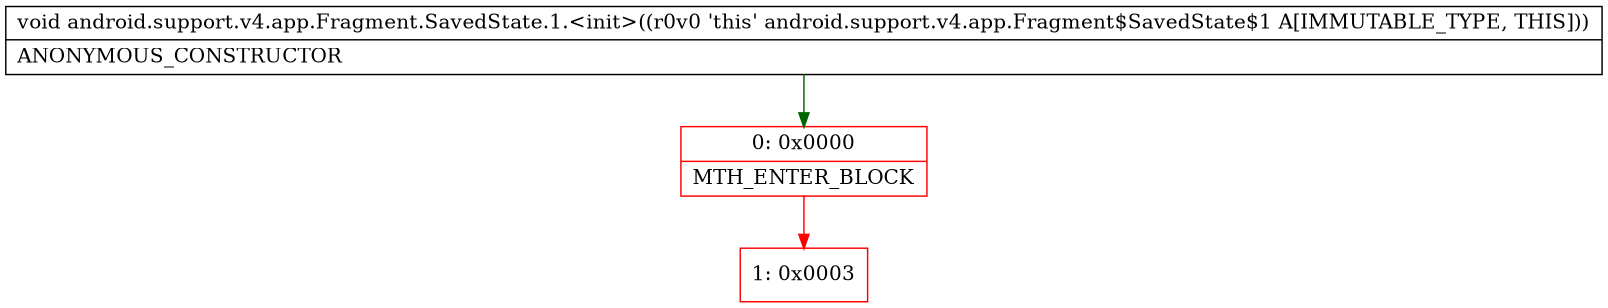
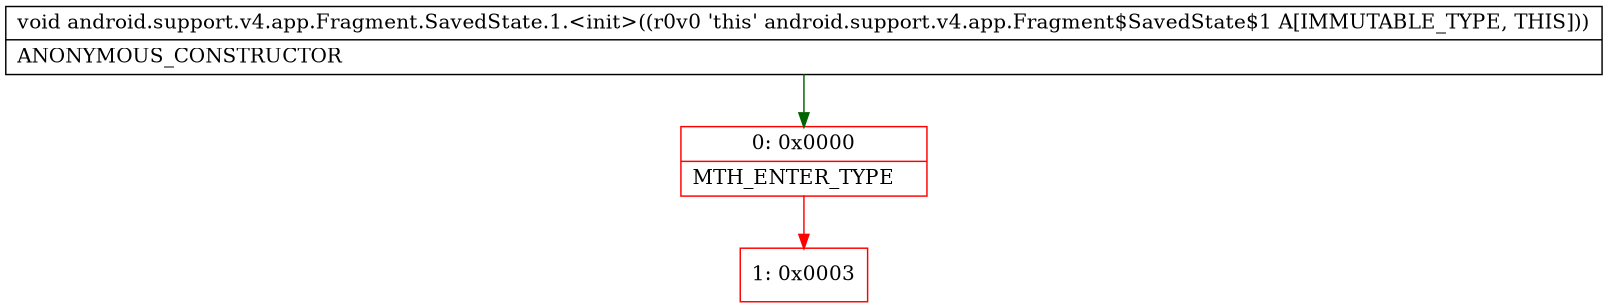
(804, 178) -> (794, 178)
